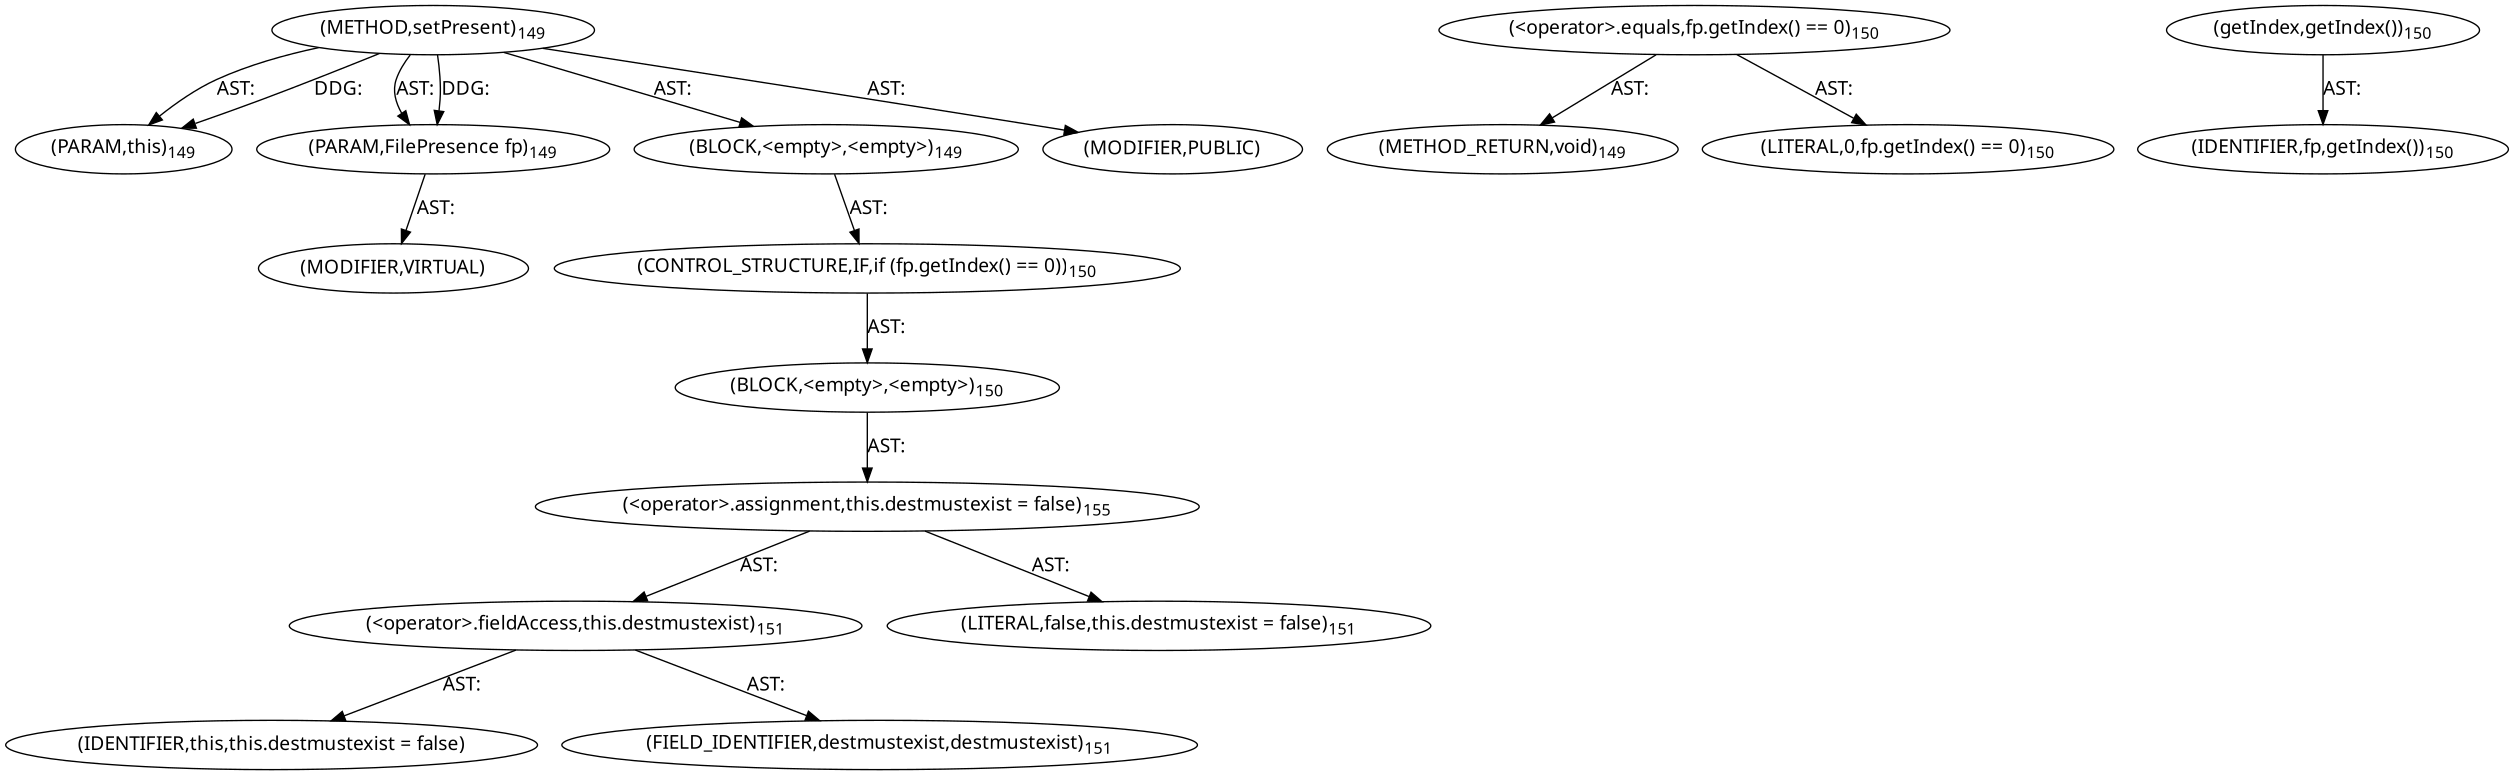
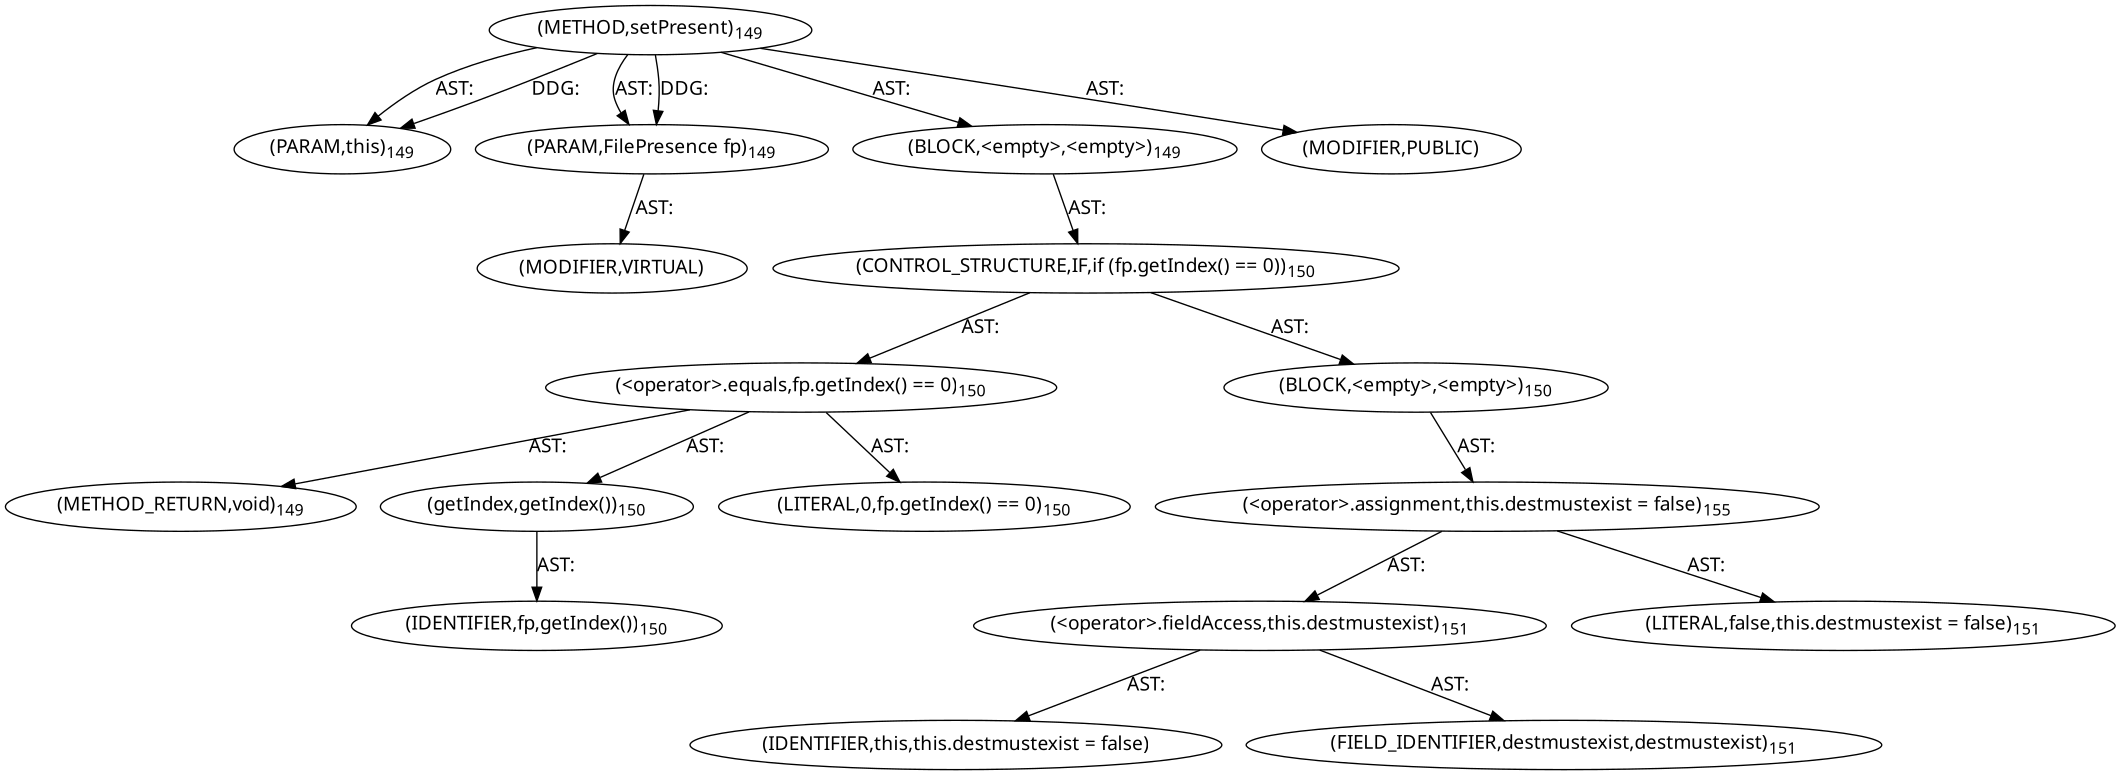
none -> (950, 326)
none -> (675, 445)
